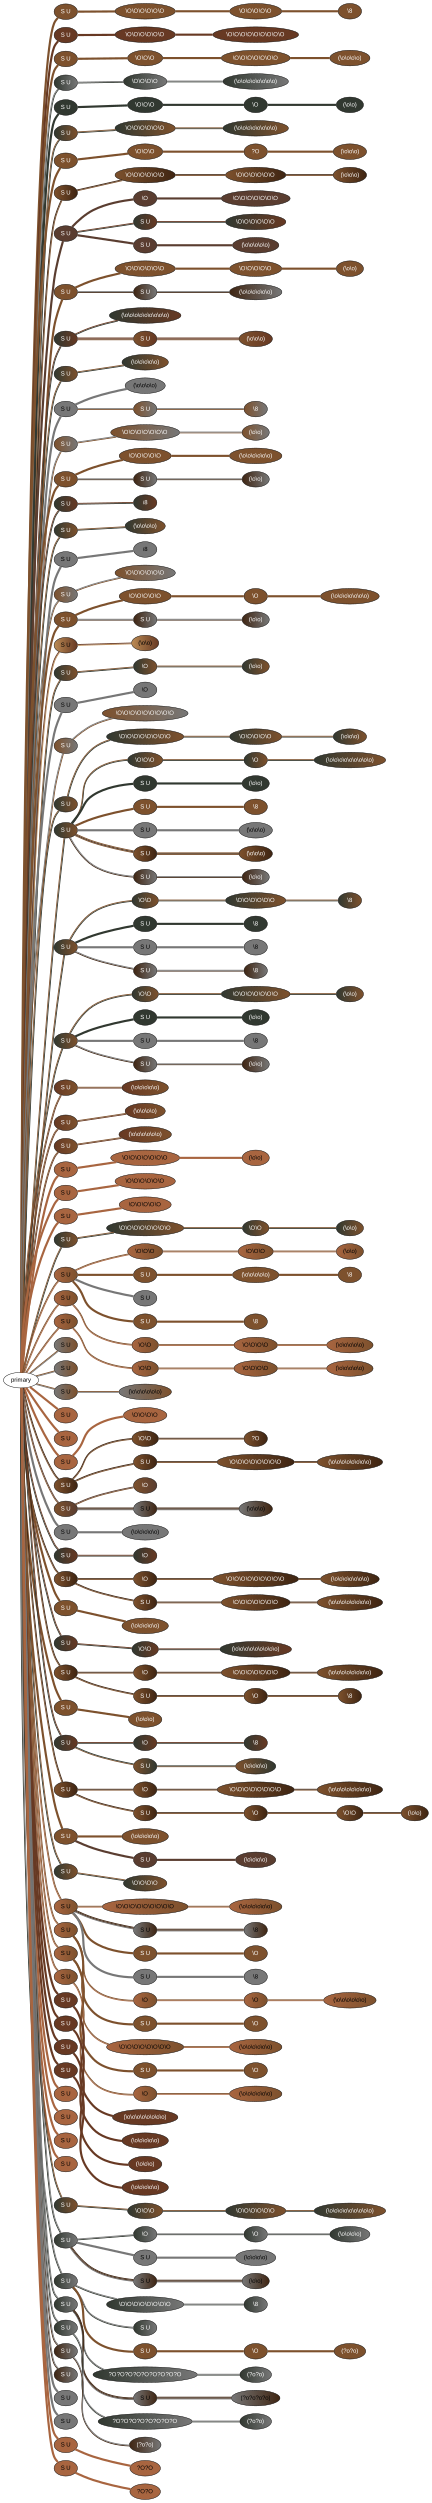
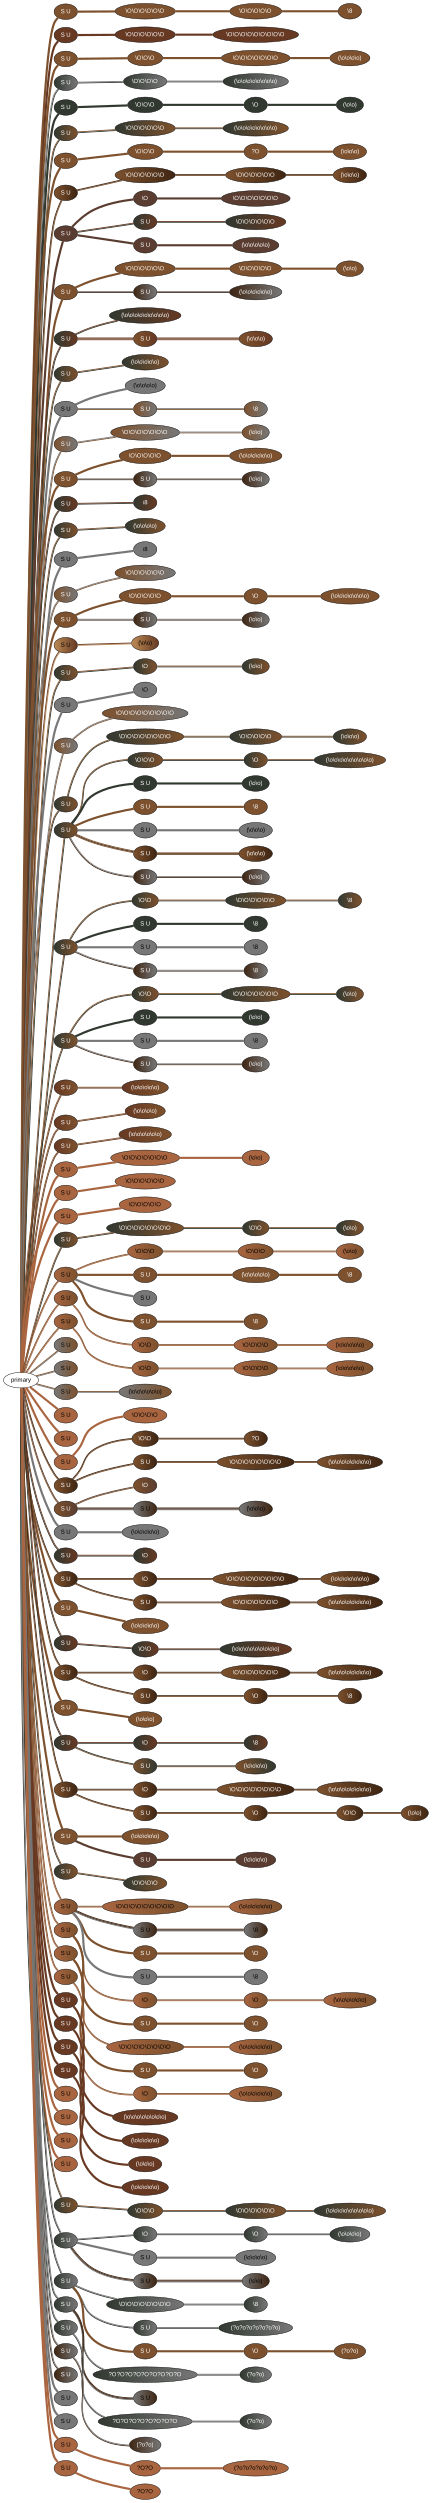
none -> (256, 2328)
(256, 2398) -> none
none -> (256, 2468)
